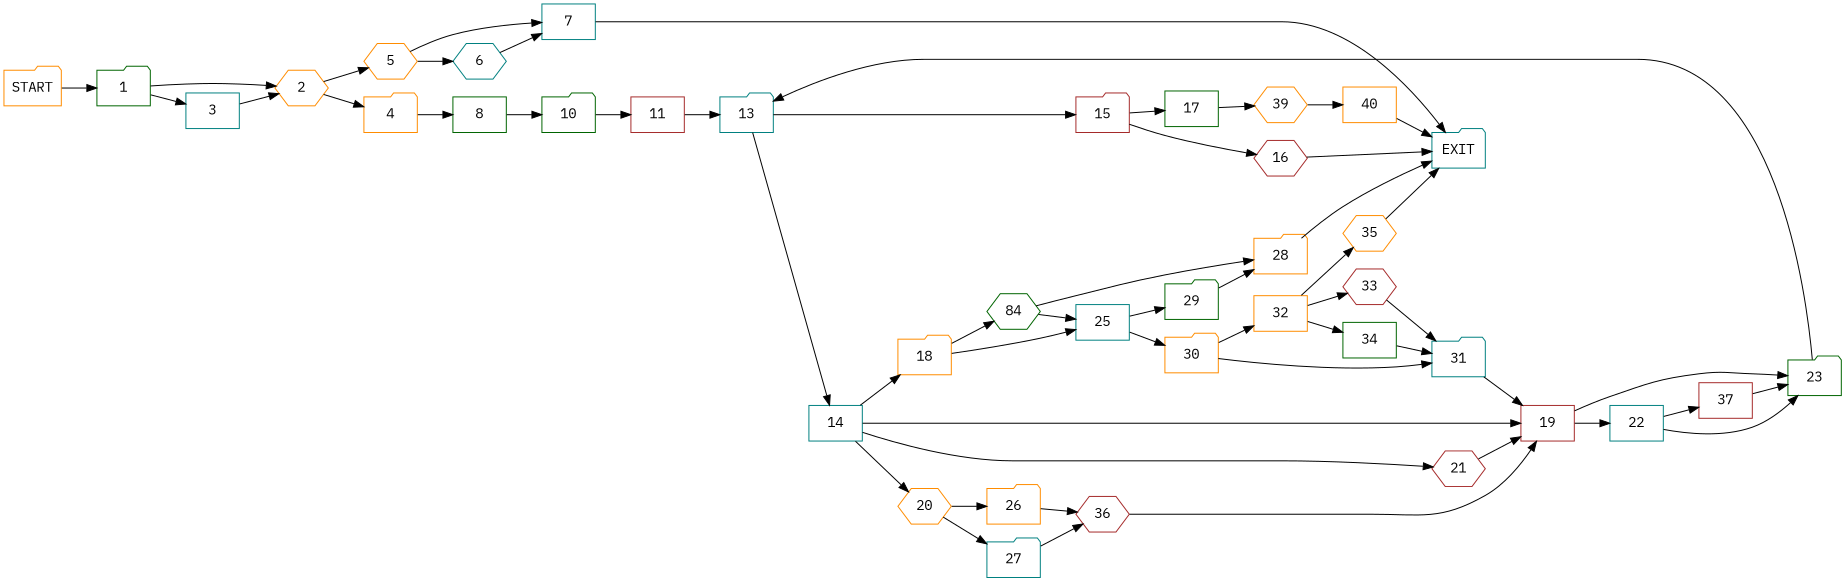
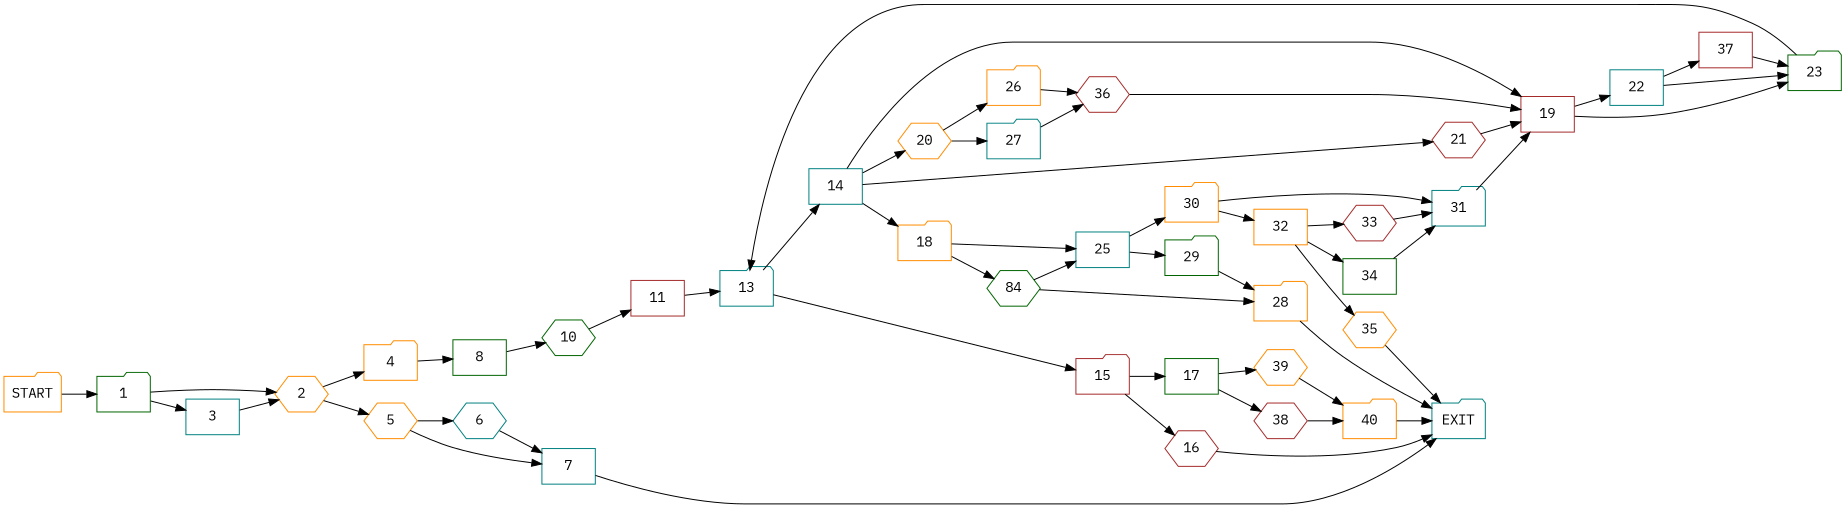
(1370, 105) -> (1370, 421)
(569, 115) -> (569, 338)
none -> (1281, 421)
